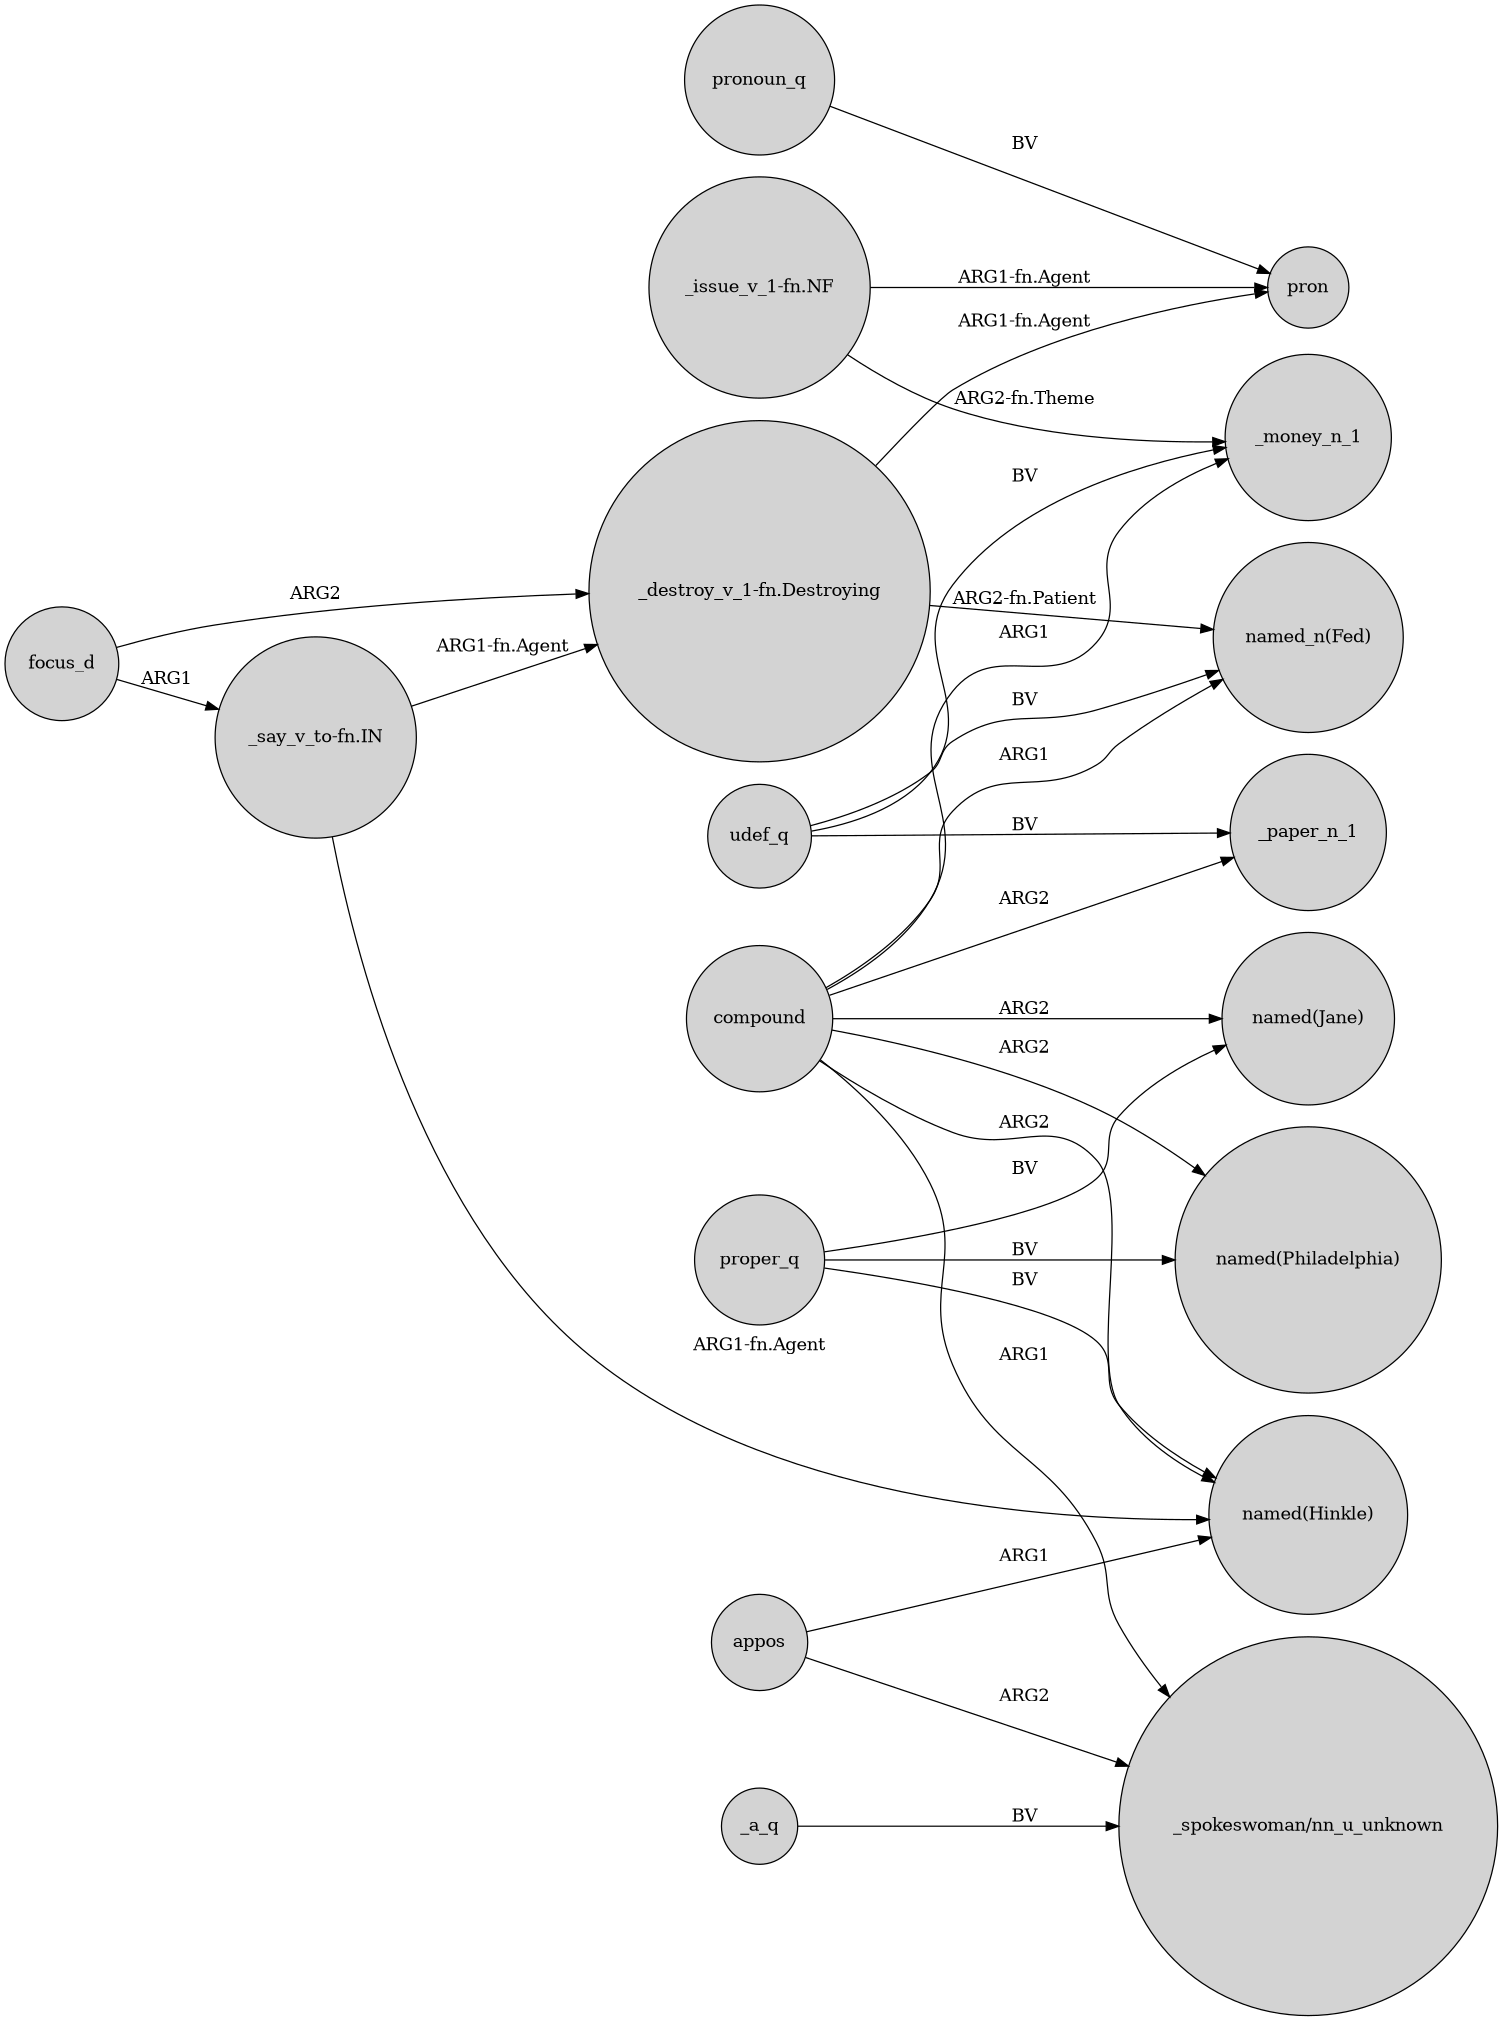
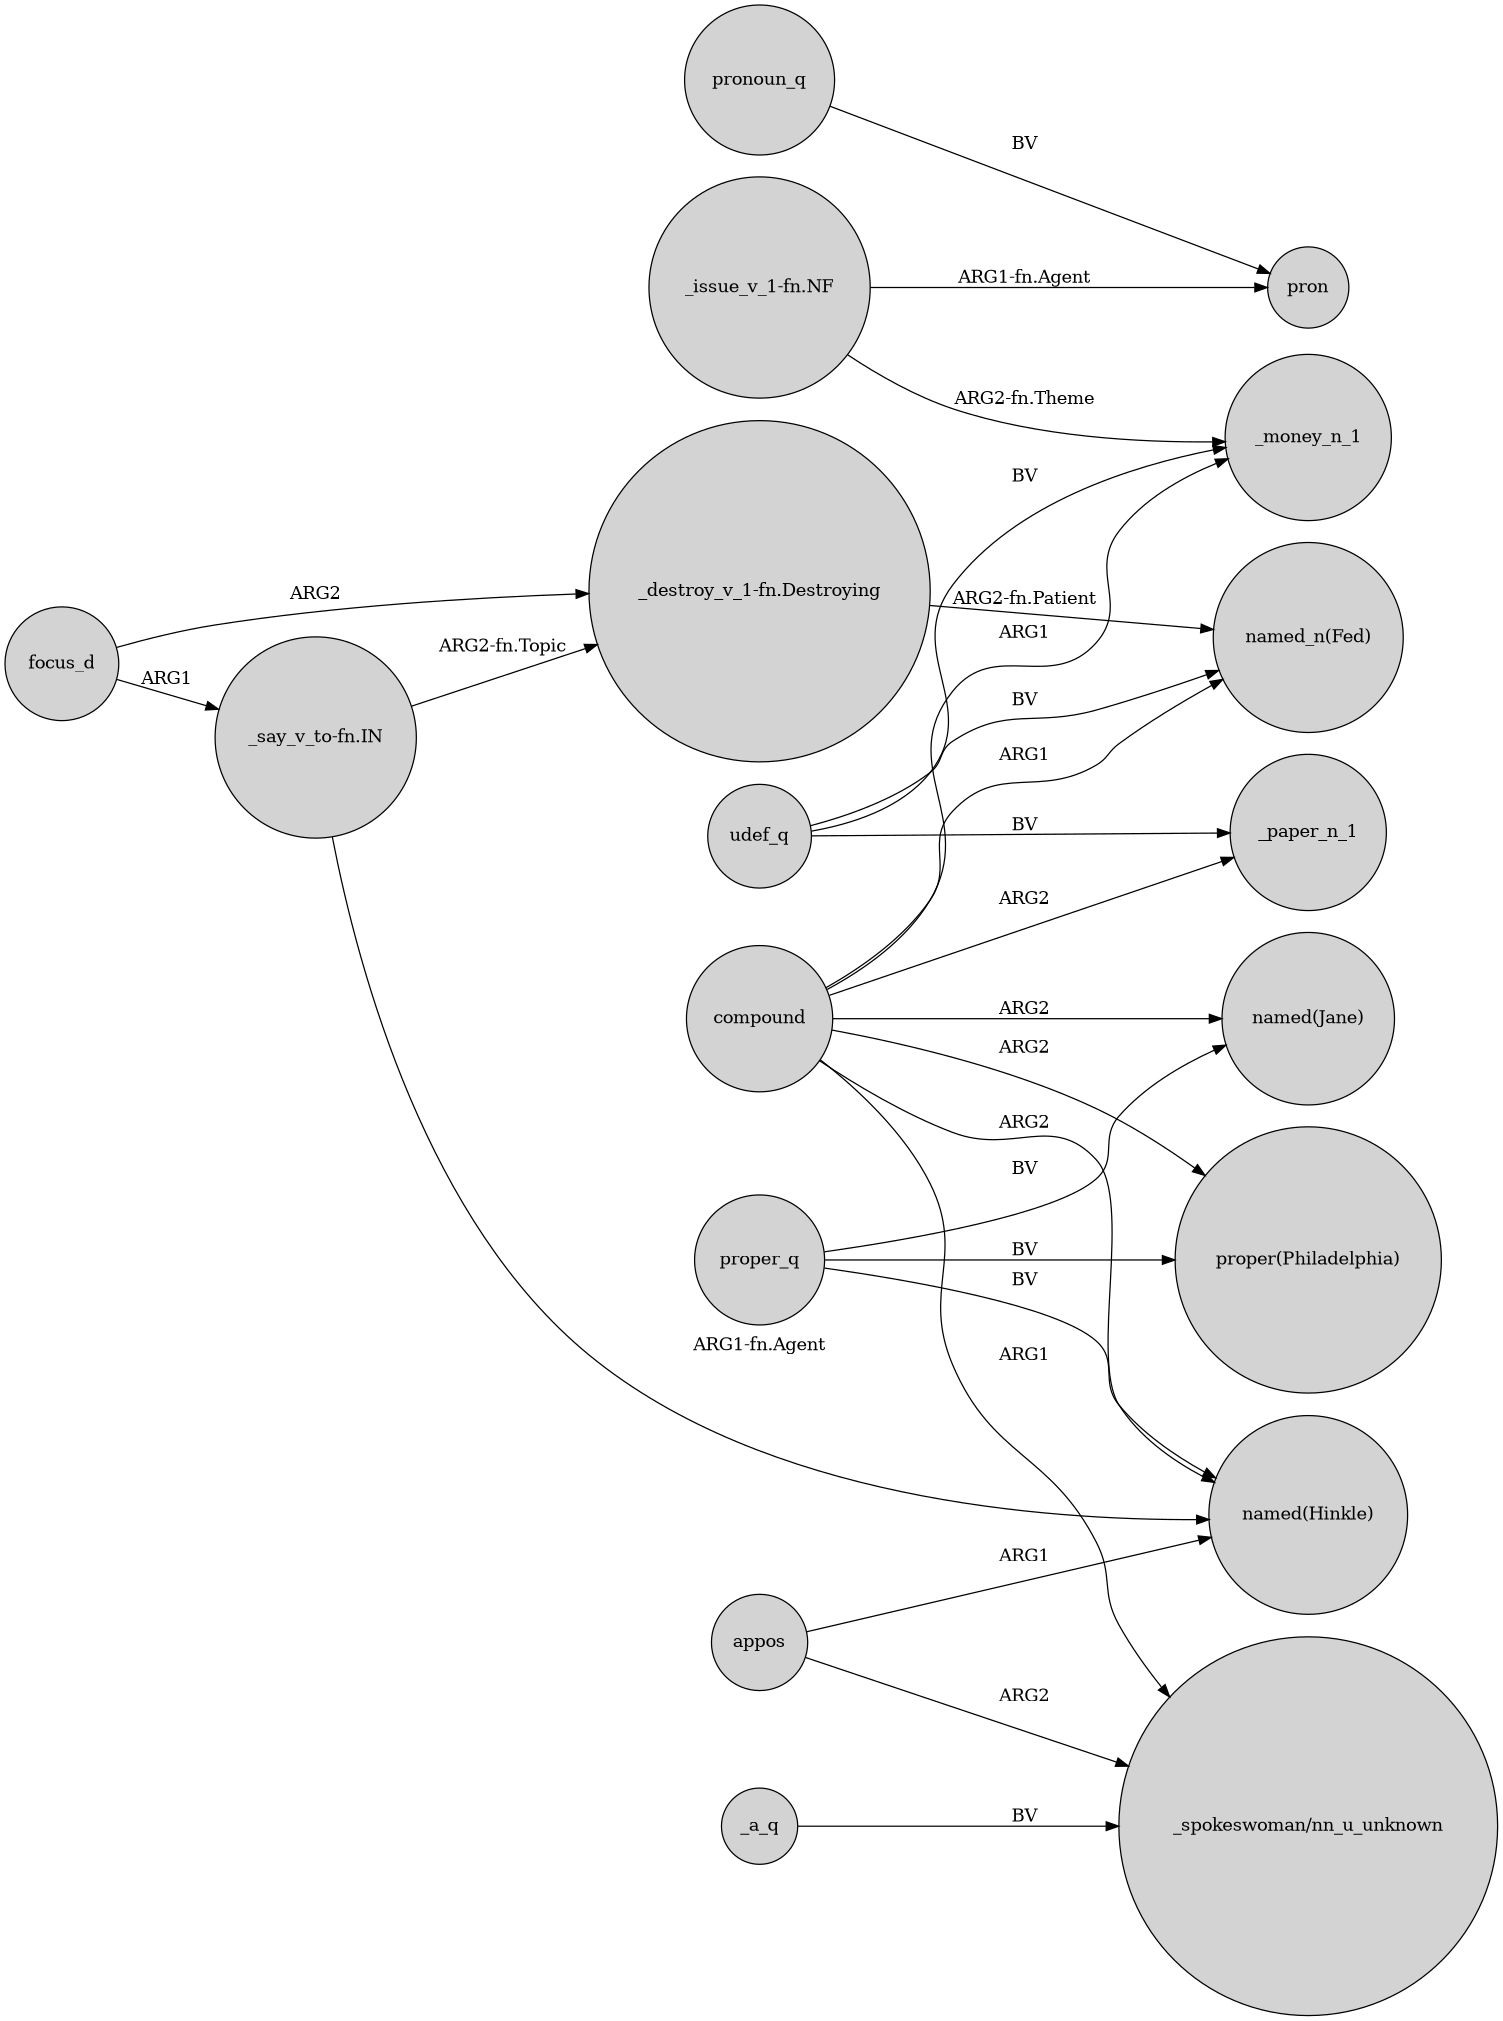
(1048, 345) -> none
(503, 647) -> (503, 647)
(1308, 1260) -> (1308, 1260)
